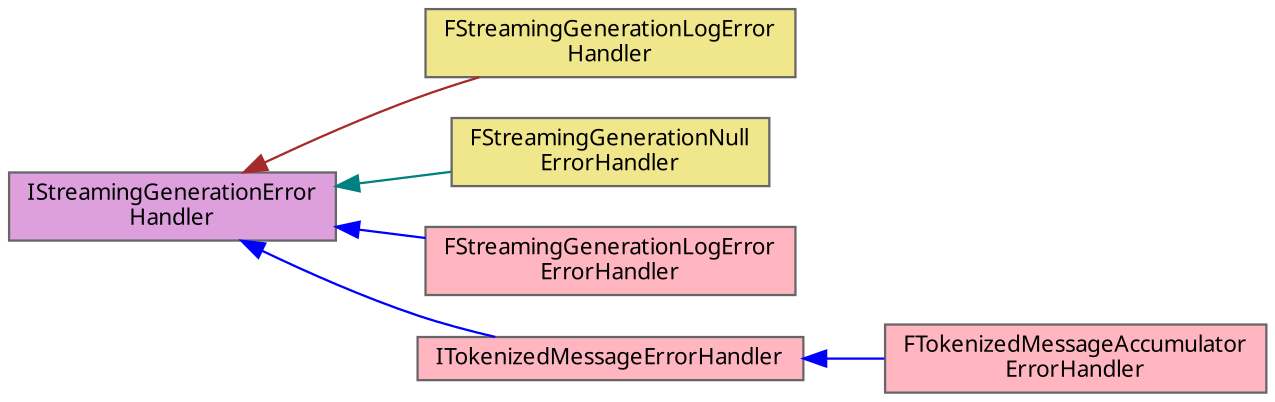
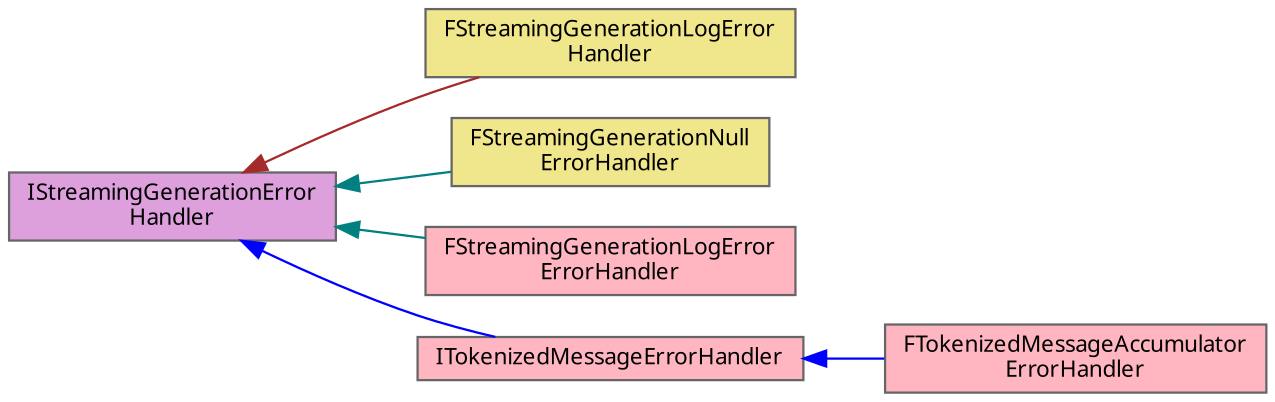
(392, 234) -> (392, 234)
